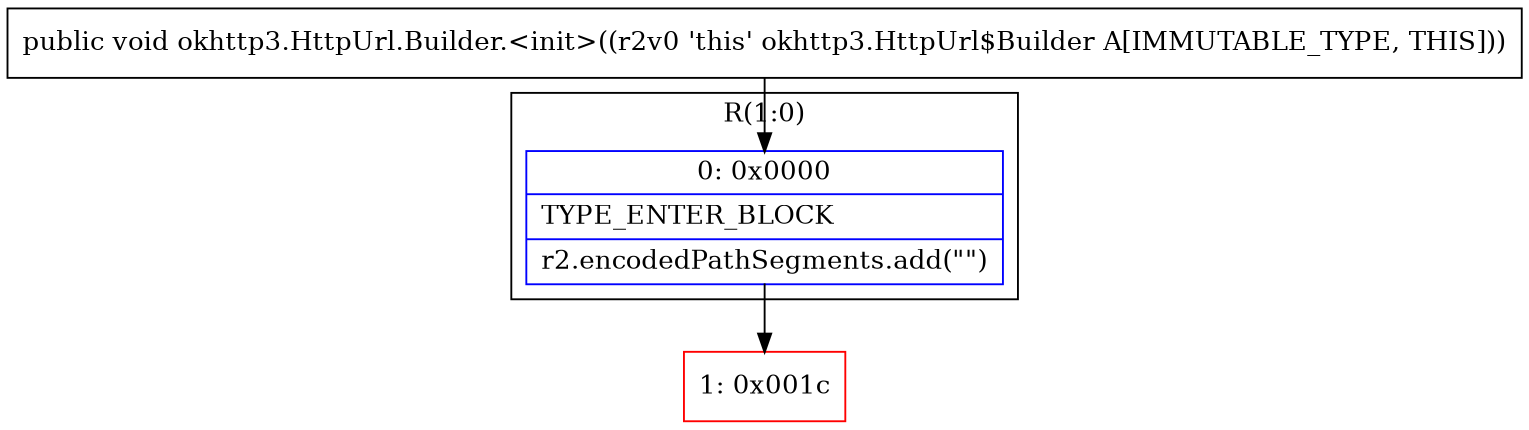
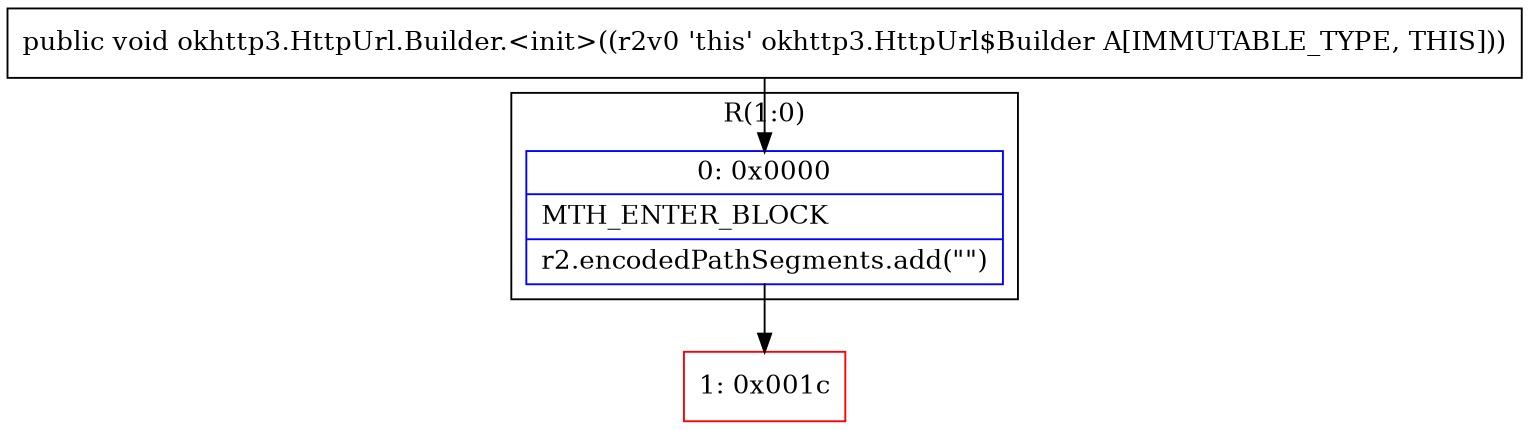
(689, 216) -> (686, 216)
